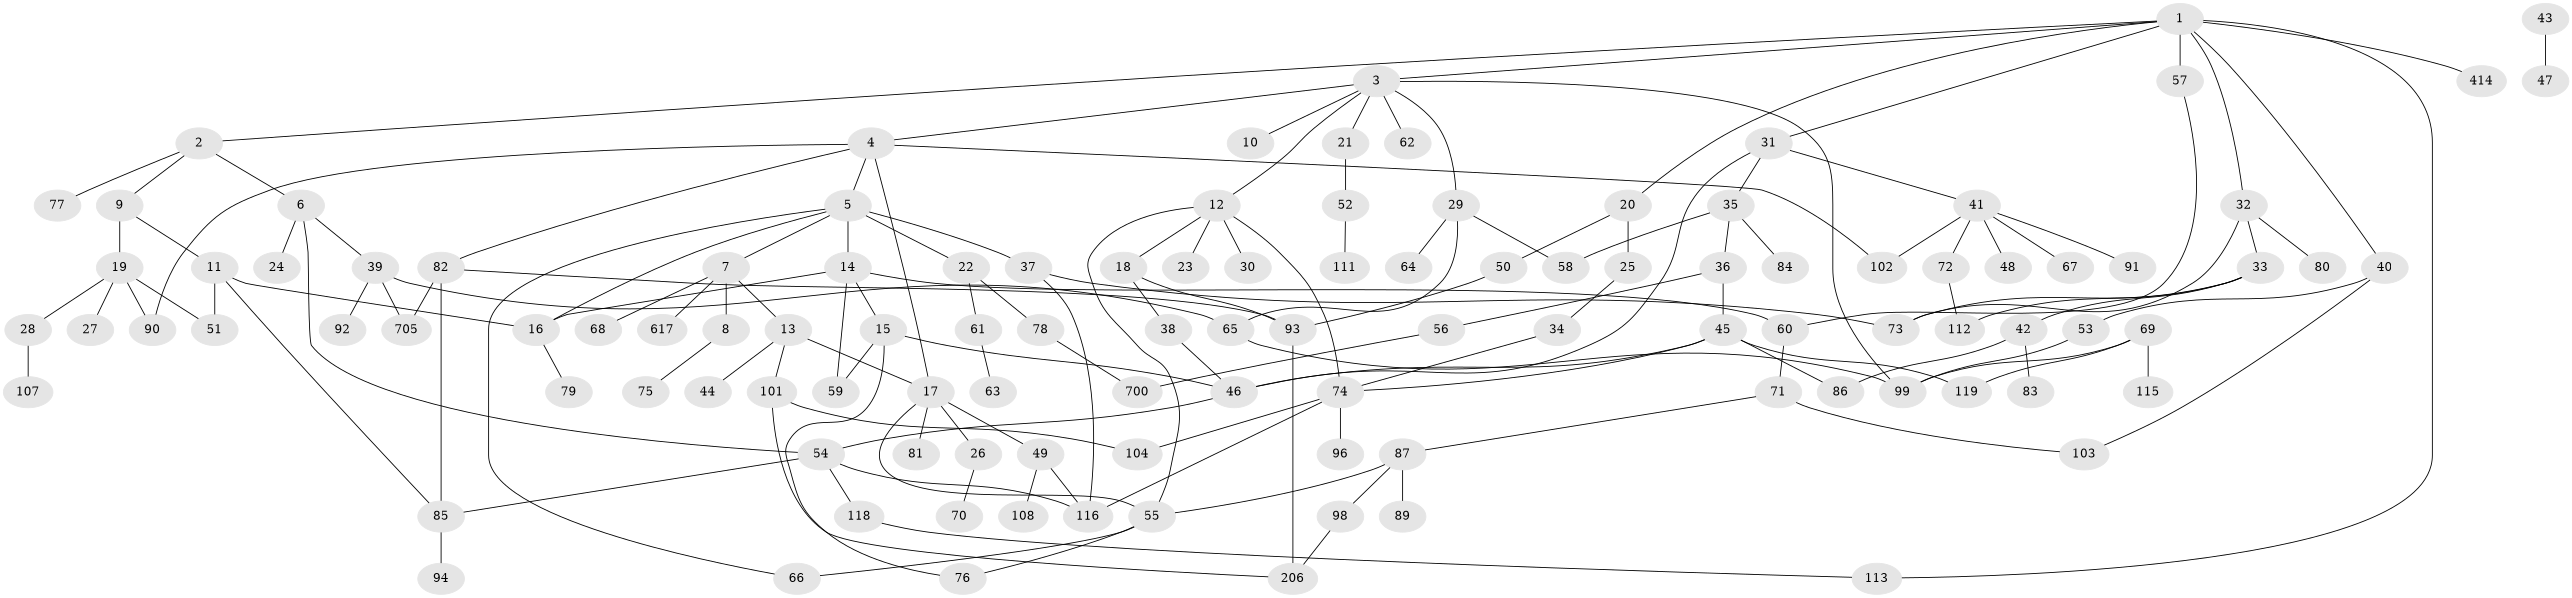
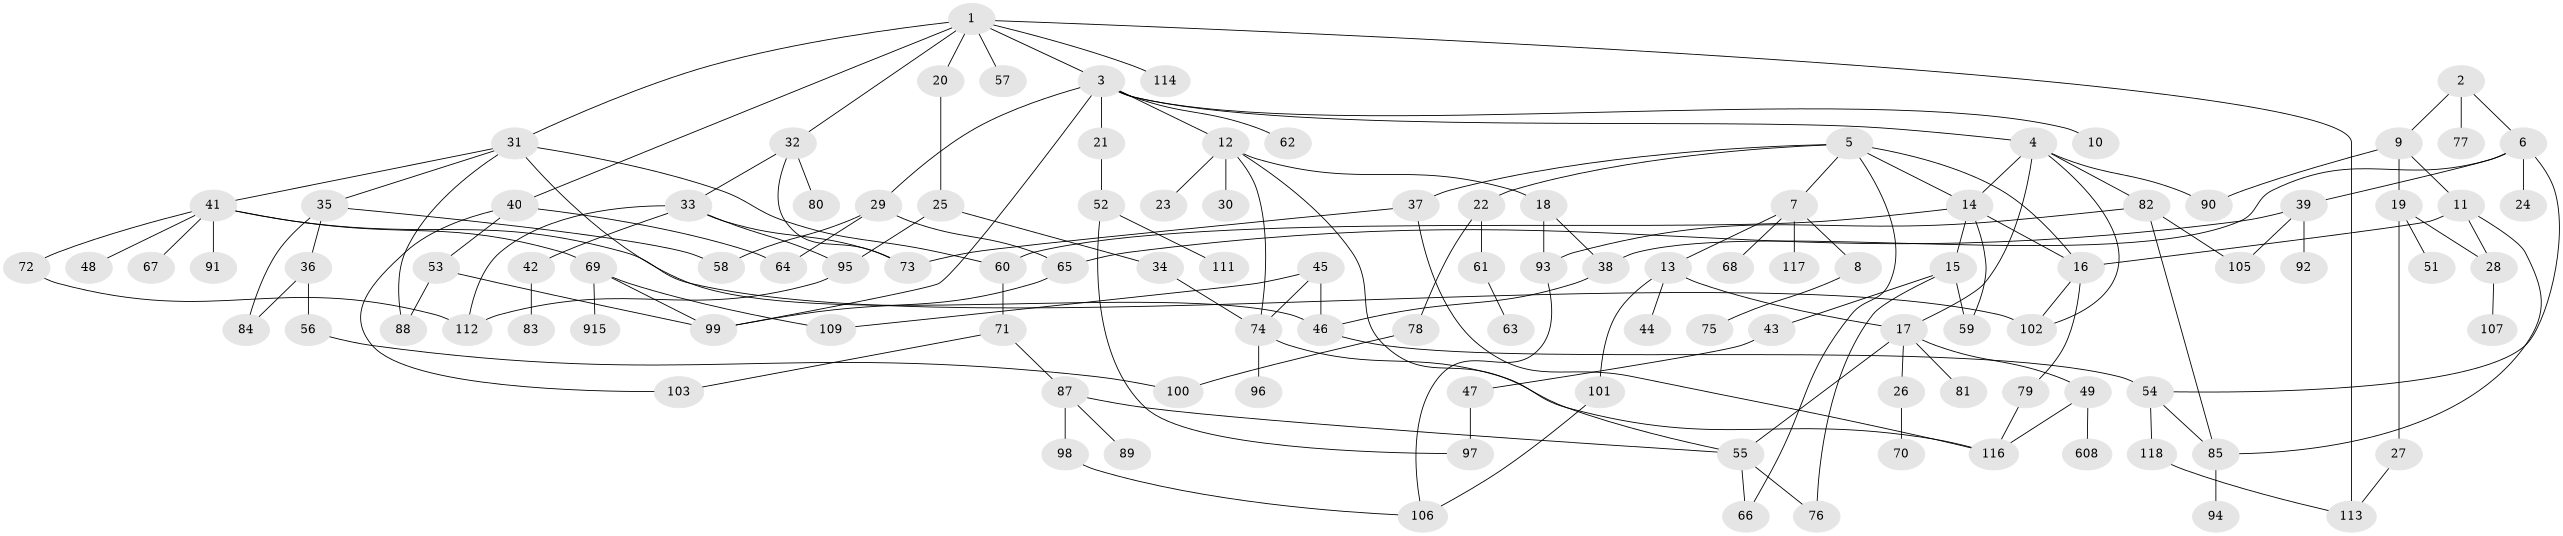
(1189, 75) -> none
(2482, 81) -> (1165, 81)
(860, 174) -> (2002, 175)
none -> (653, 227)
none -> (492, 237)
none -> (2074, 245)
none -> (846, 268)
(1504, 268) -> none
(136, 299) -> (2302, 171)
(215, 299) -> (2478, 237)
(1723, 299) -> (272, 304)
none -> (2057, 299)
(2030, 313) -> (758, 209)
none -> (403, 330)
(407, 330) -> (2240, 268)
(662, 330) -> (1794, 268)
(1059, 361) -> (1852, 302)
(1137, 392) -> (1178, 392)
(1841, 392) -> none
(1967, 392) -> (831, 330)
(2148, 392) -> (595, 330)
(1137, 454) -> none
none -> (1470, 454)
(955, 485) -> (2010, 423)
none -> (2375, 485)
(1023, 517) -> (2087, 454)
(1293, 579) -> (1423, 517)
